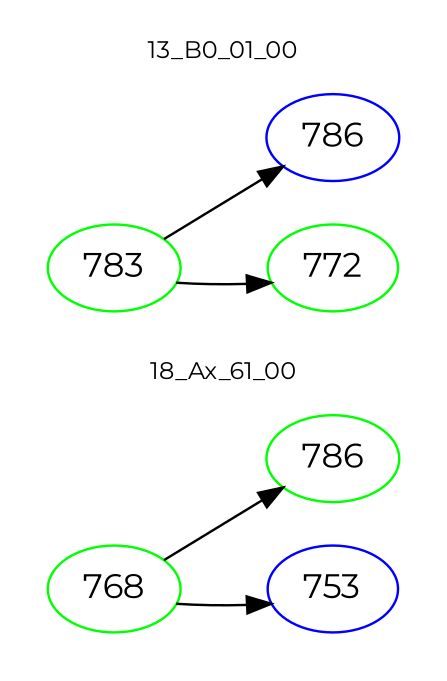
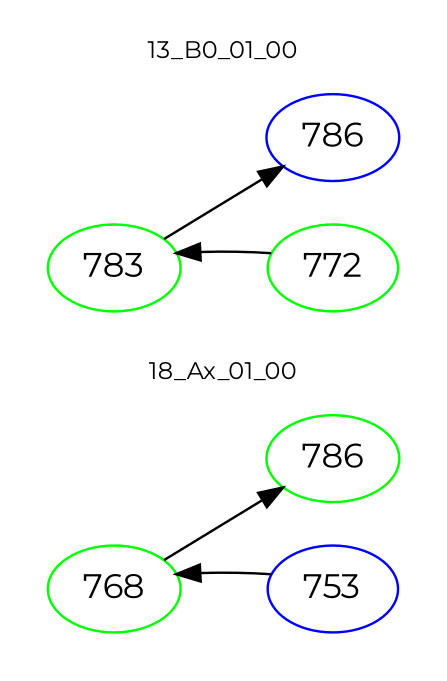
(211, 284) -> (236, 252)
(224, 373) -> (224, 373)
(211, 605) -> (236, 573)
